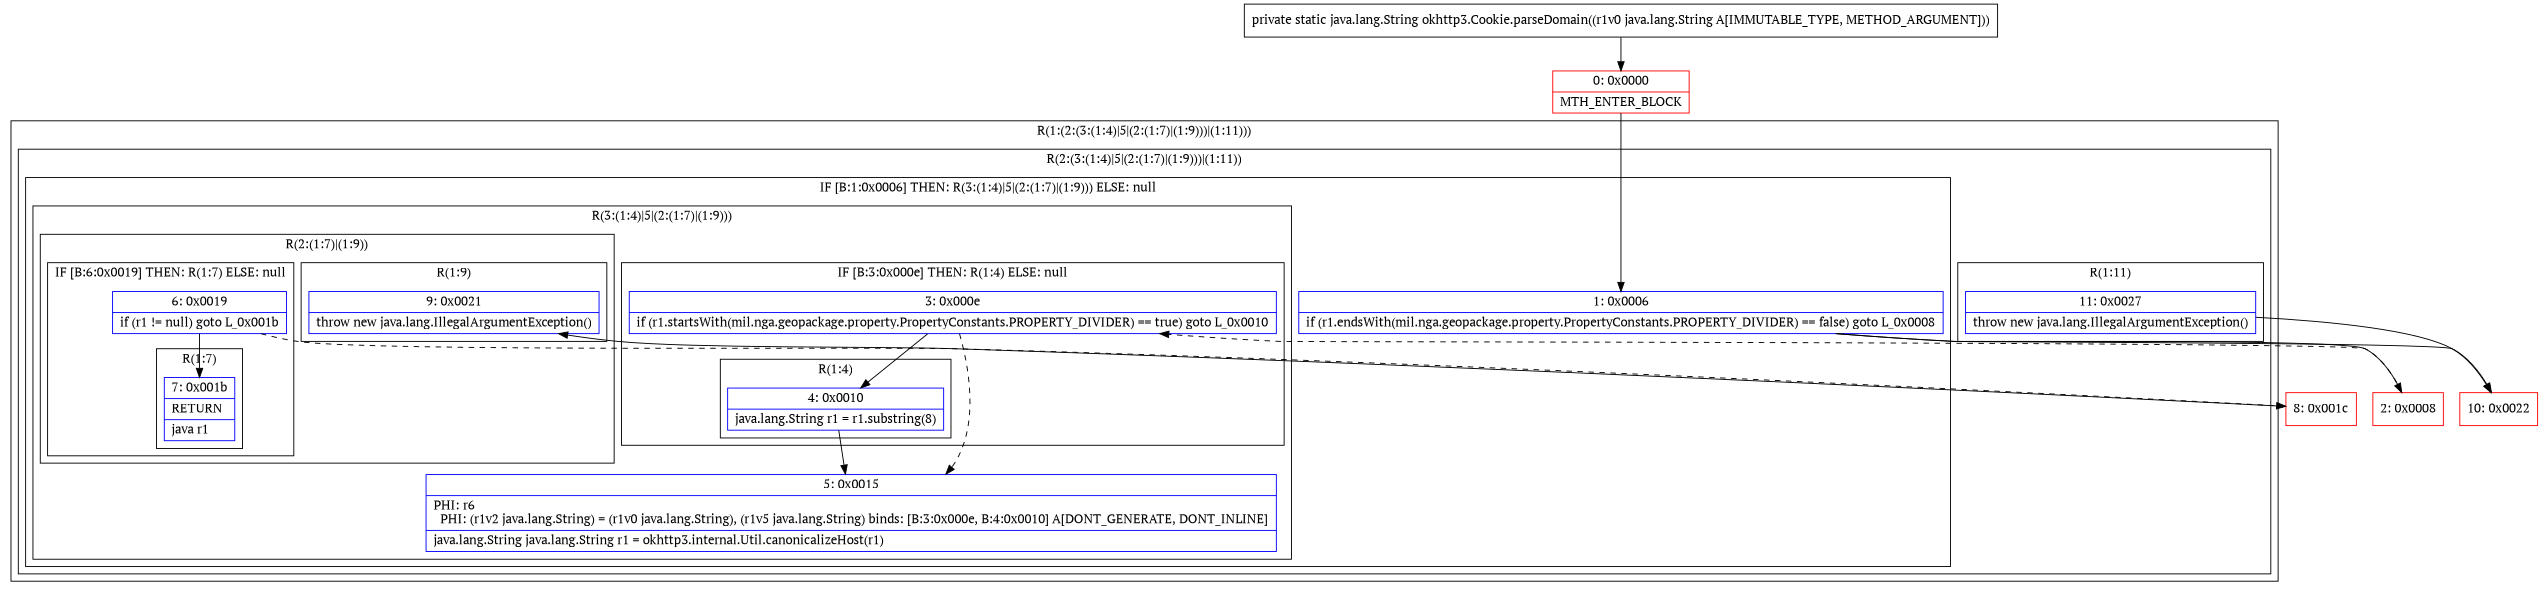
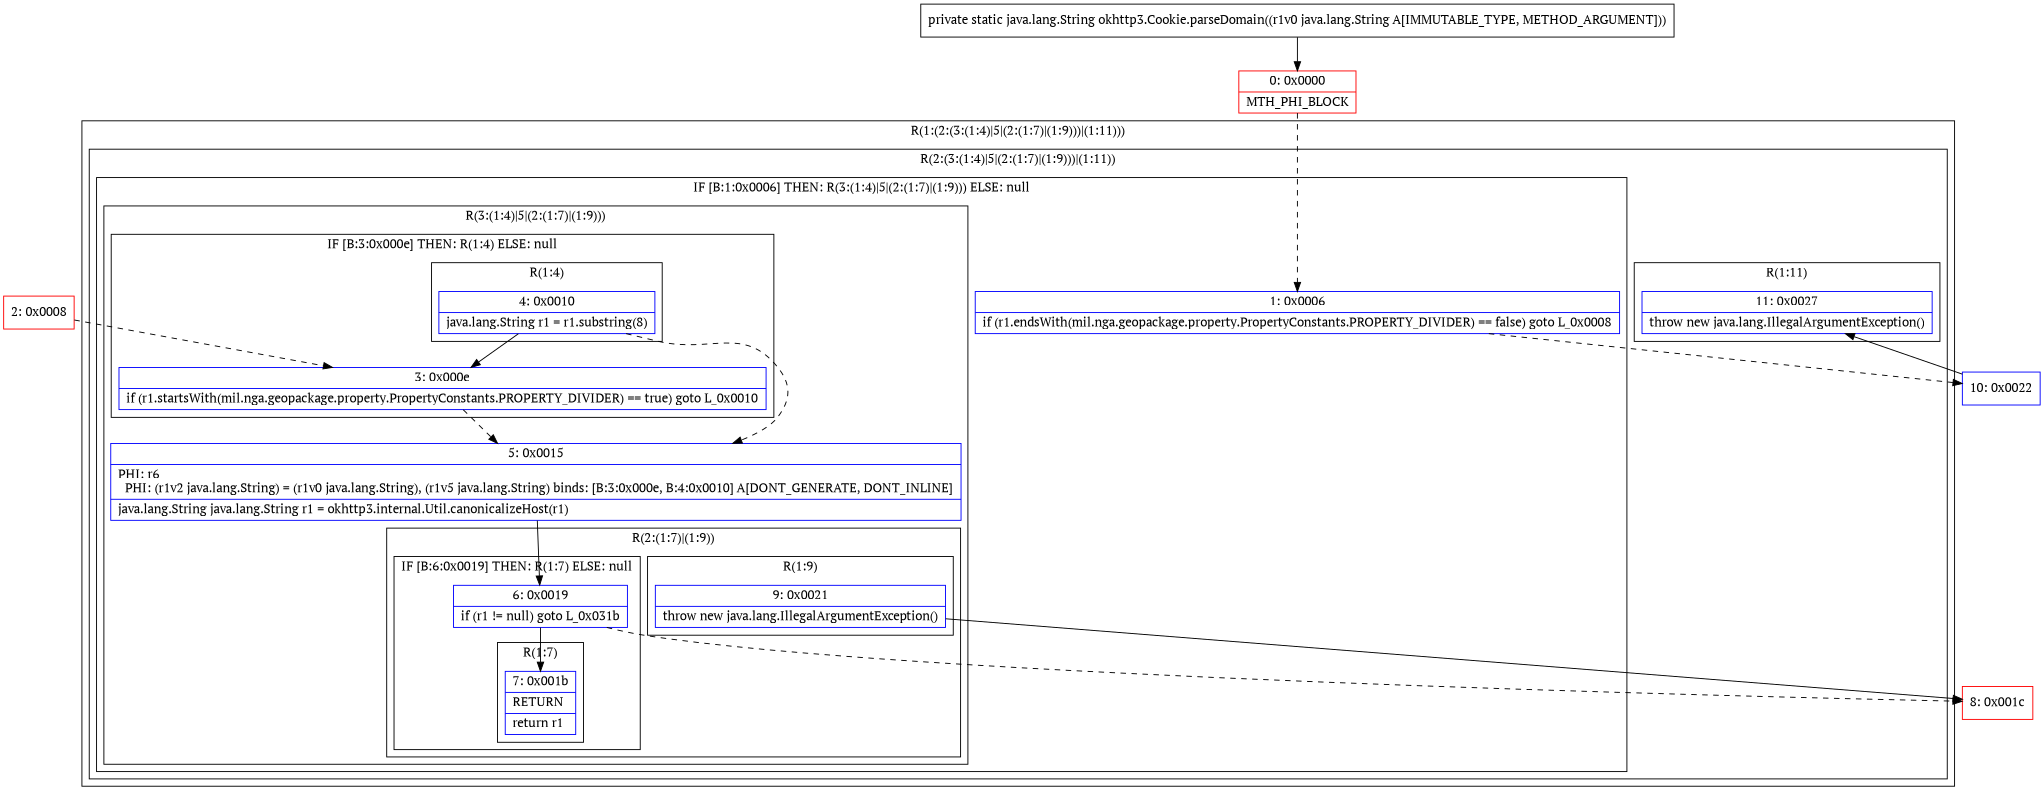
(1621, 102) -> (1297, 102)
(1621, 198) -> (1297, 198)
(200, 323) -> (540, 616)
(2380, 329) -> (1908, 355)
(2125, 341) -> none
(2169, 343) -> (1721, 358)
(889, 365) -> (498, 348)
(1427, 367) -> (1449, 659)
(2499, 409) -> (2001, 389)
(190, 430) -> (538, 724)
(842, 451) -> (754, 348)
none -> (538, 548)
